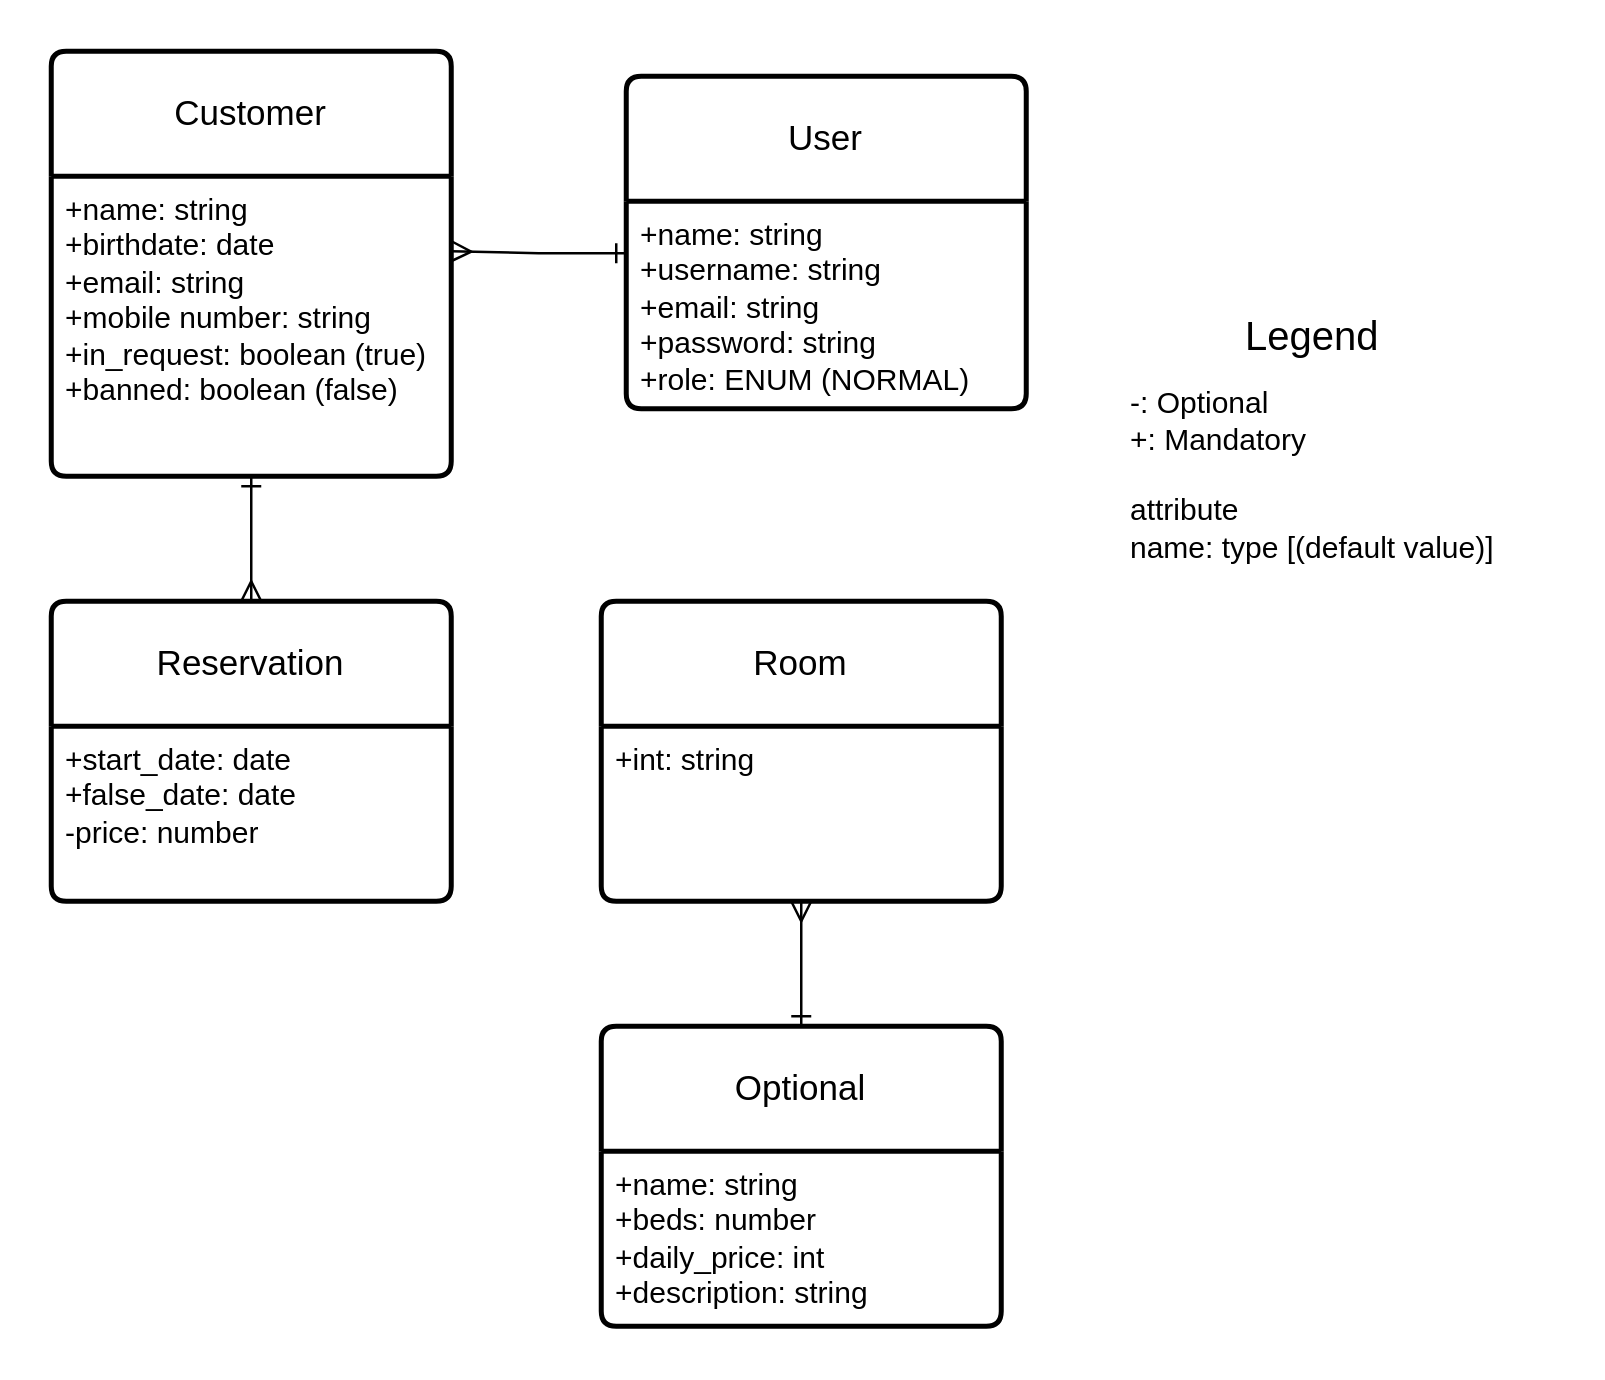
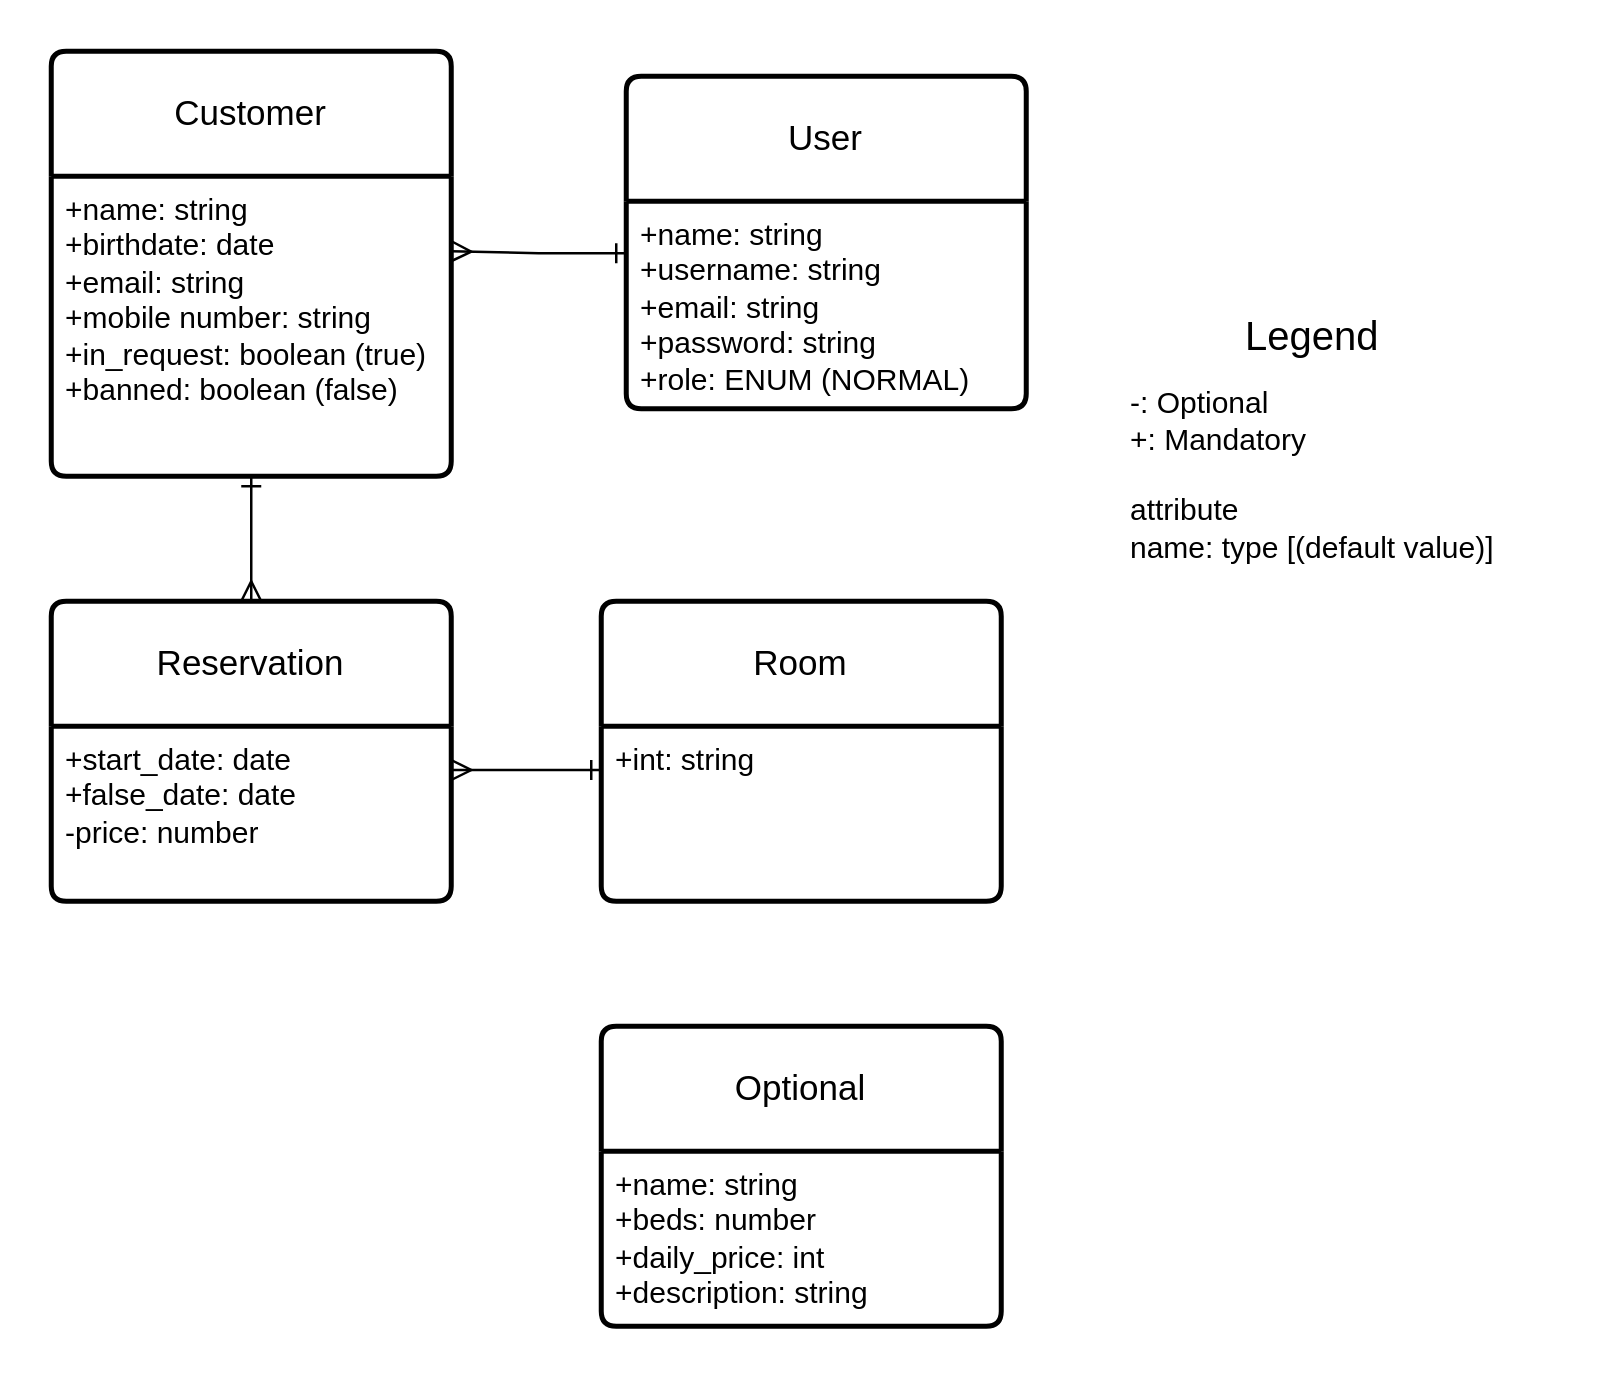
none -> (526, 770)
(801, 965) -> none
